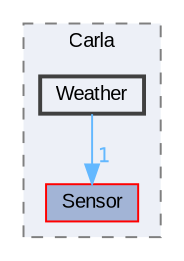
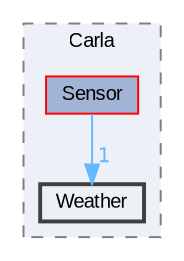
(92, 139) -> (92, 139)
